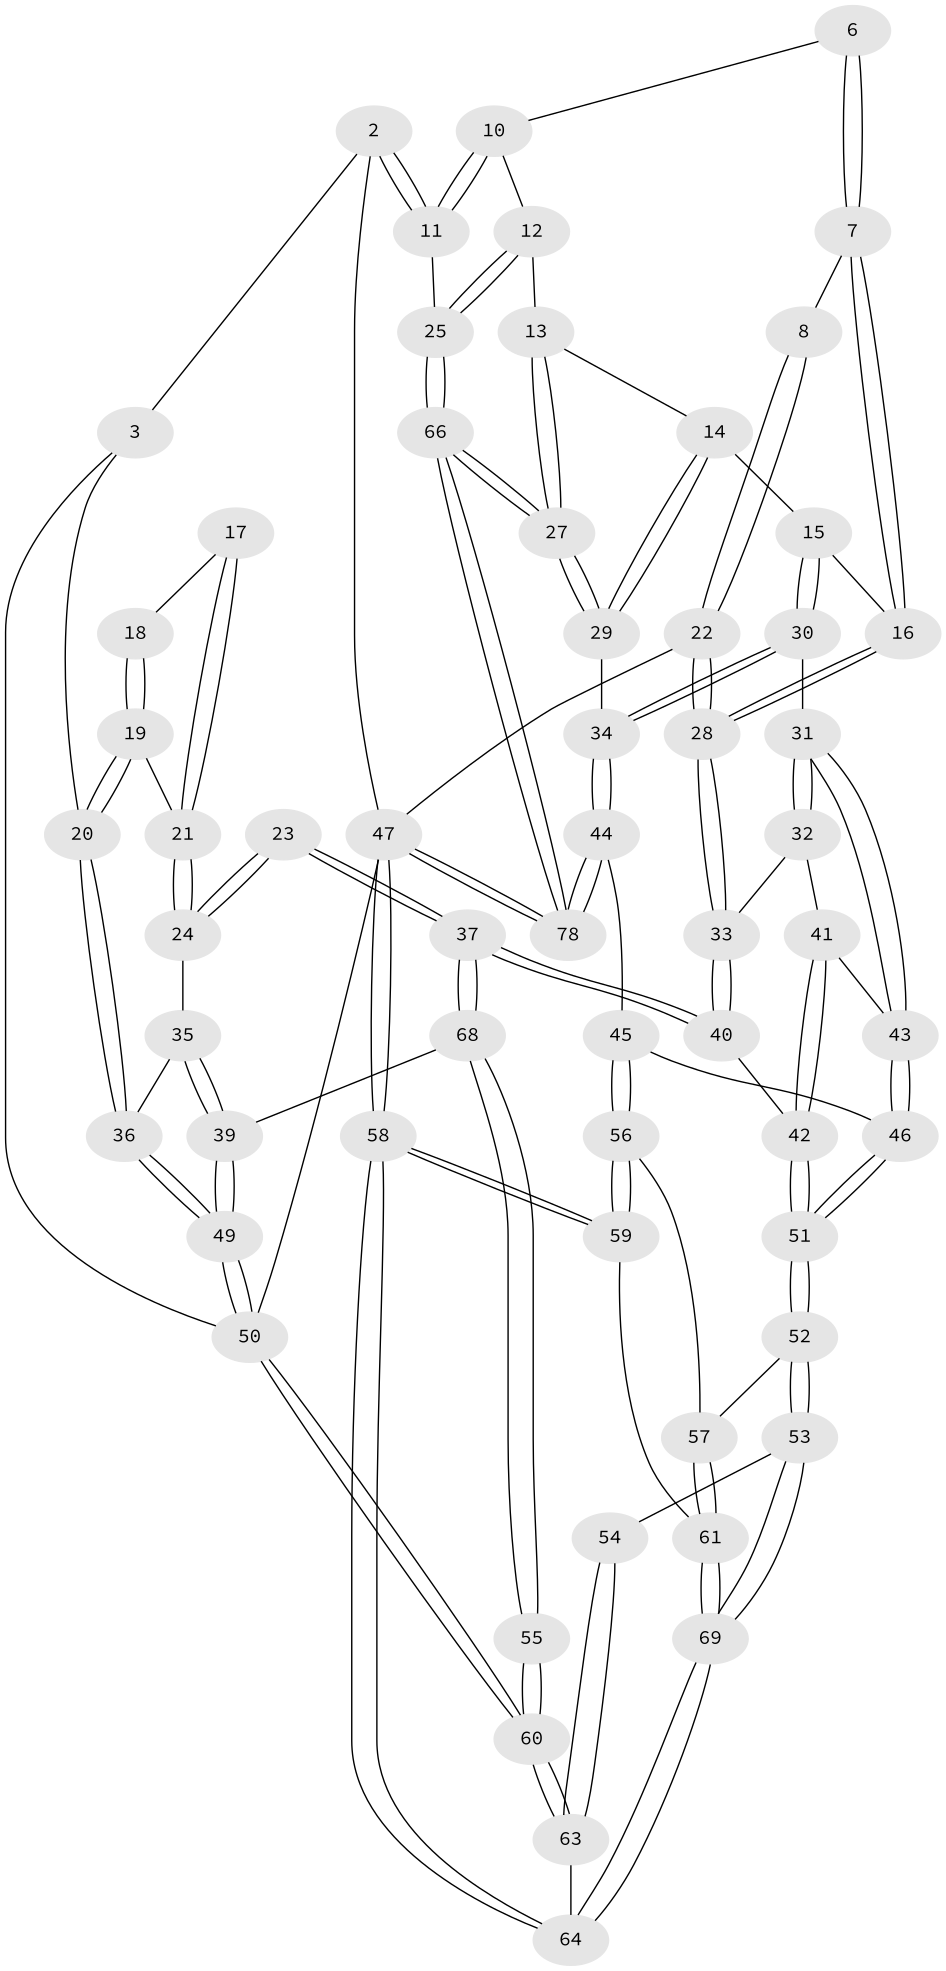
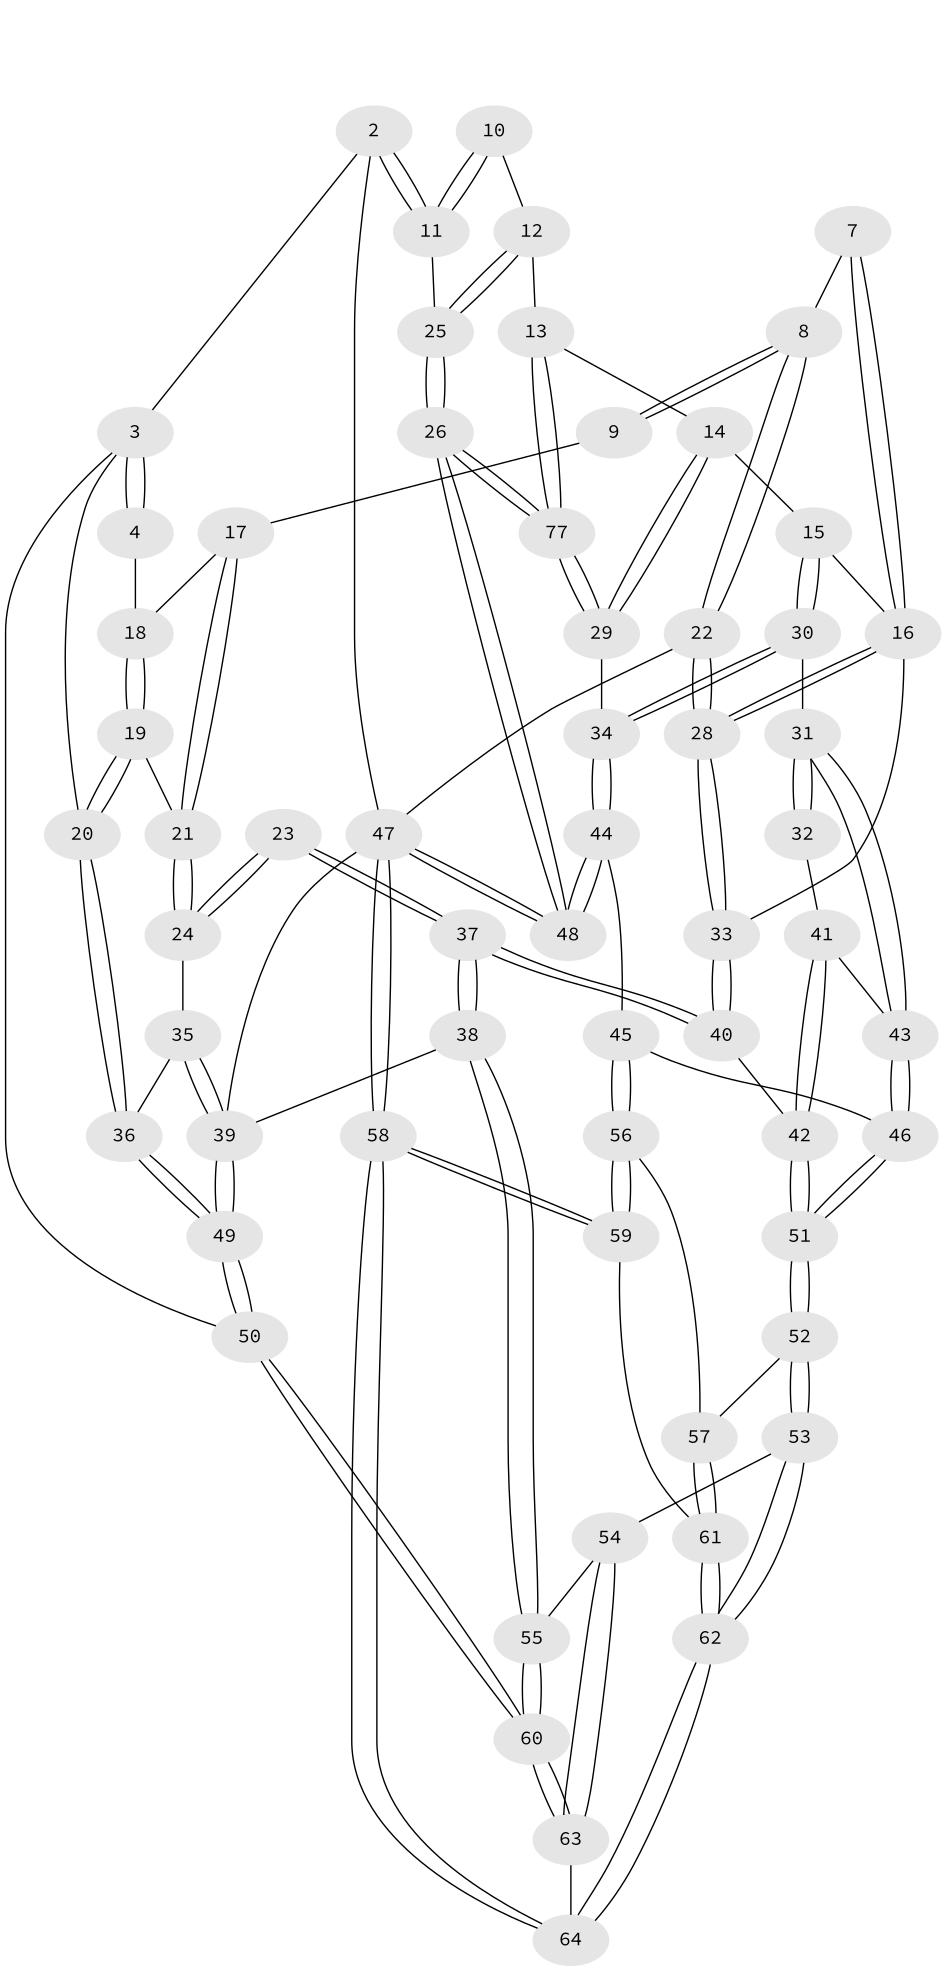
(853, 31) -> none
(436, 433) -> (436, 433)
none -> (614, 433)
none -> (135, 533)
(557, 533) -> (557, 533)
(762, 885) -> (879, 812)
(568, 935) -> (568, 935)
(468, 1036) -> (468, 1036)
(326, 1076) -> (264, 966)
none -> (571, 1588)
(710, 1639) -> (710, 1639)
